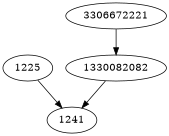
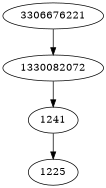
(116, 16) -> (53, 16)
(116, 68) -> (53, 68)
(47, 91) -> (53, 143)
